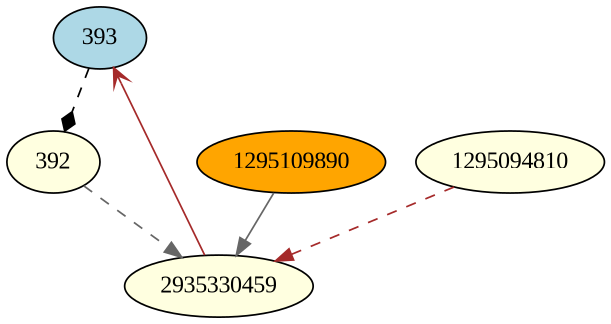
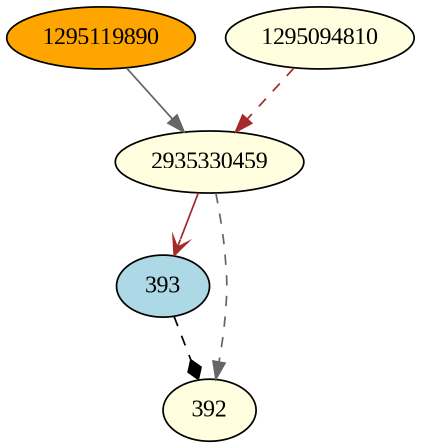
(291, 162) -> (101, 38)
(125, 216) -> (227, 277)
